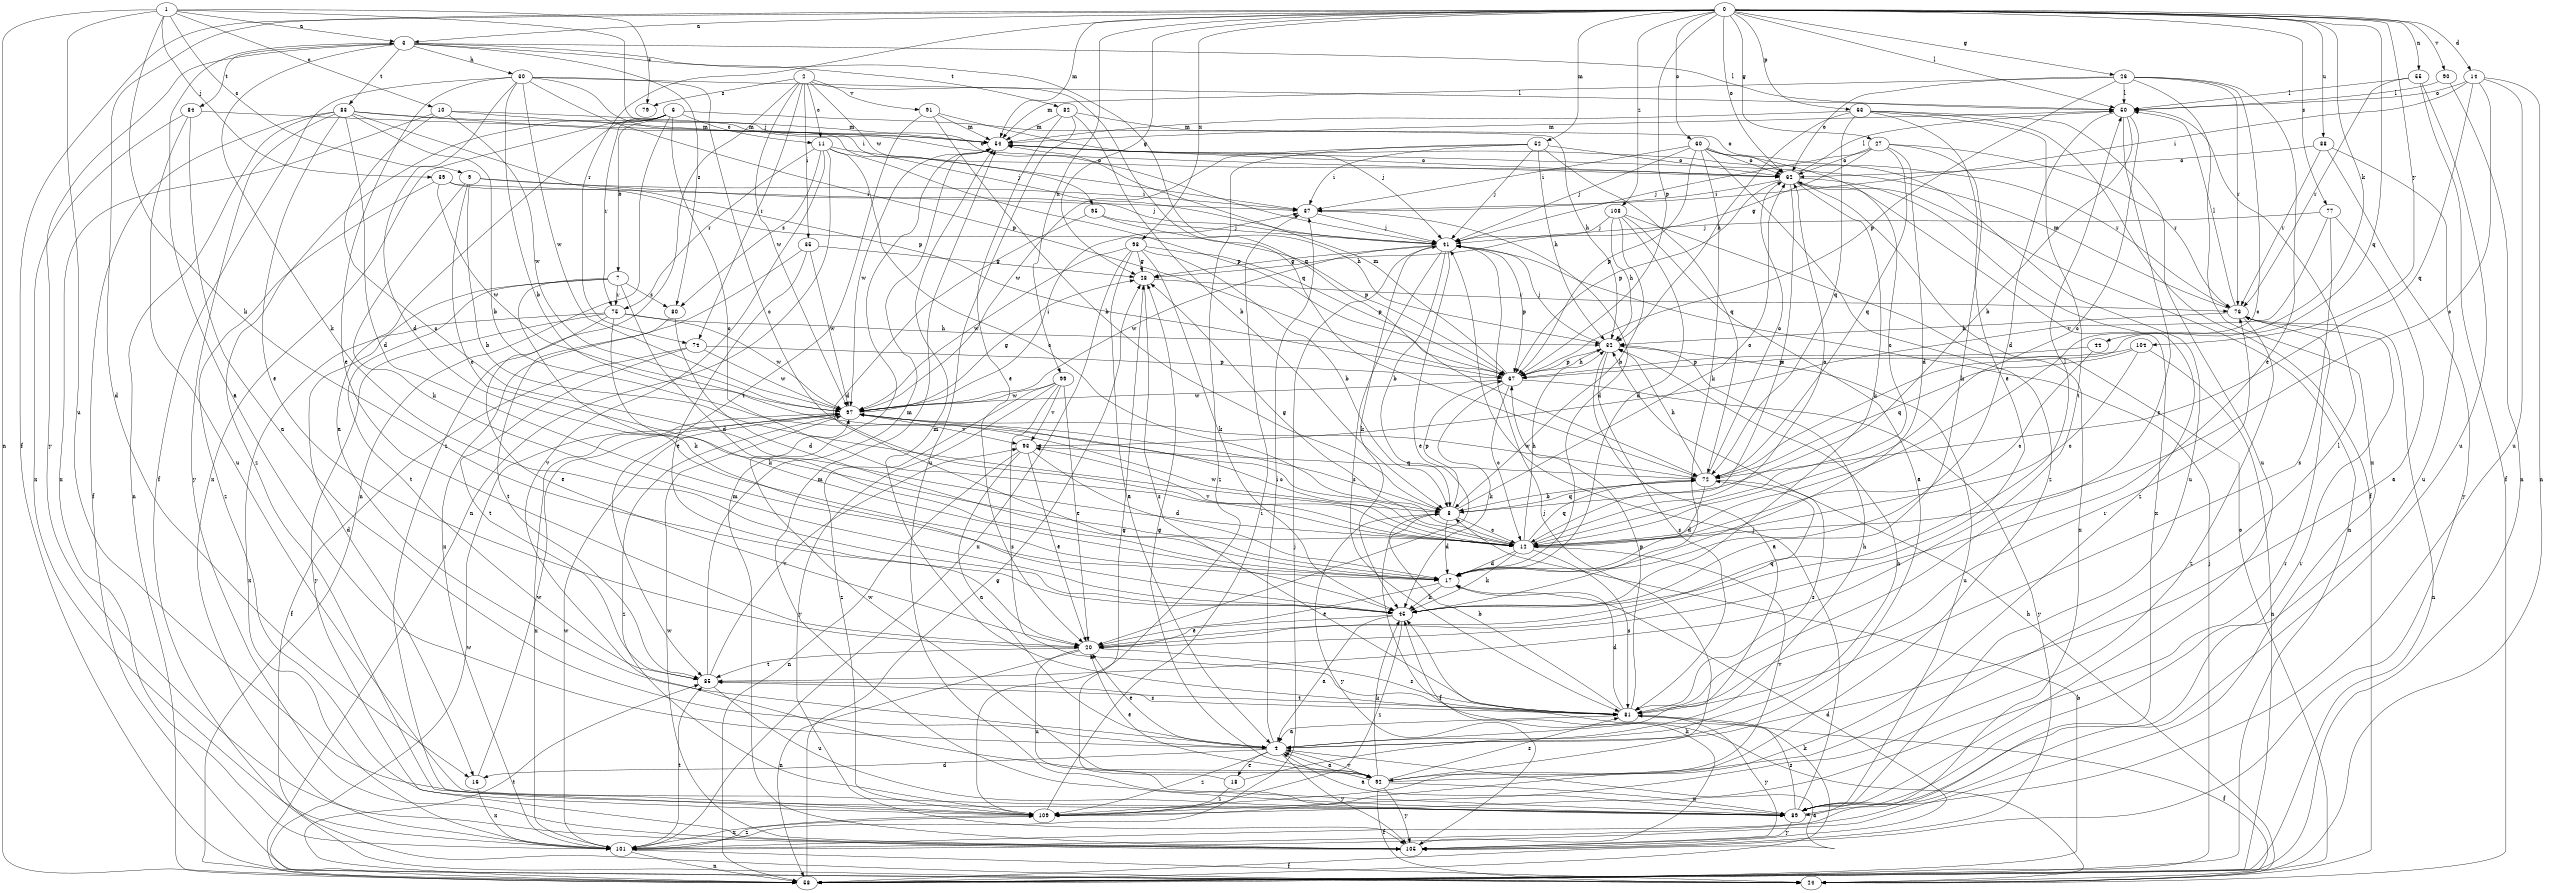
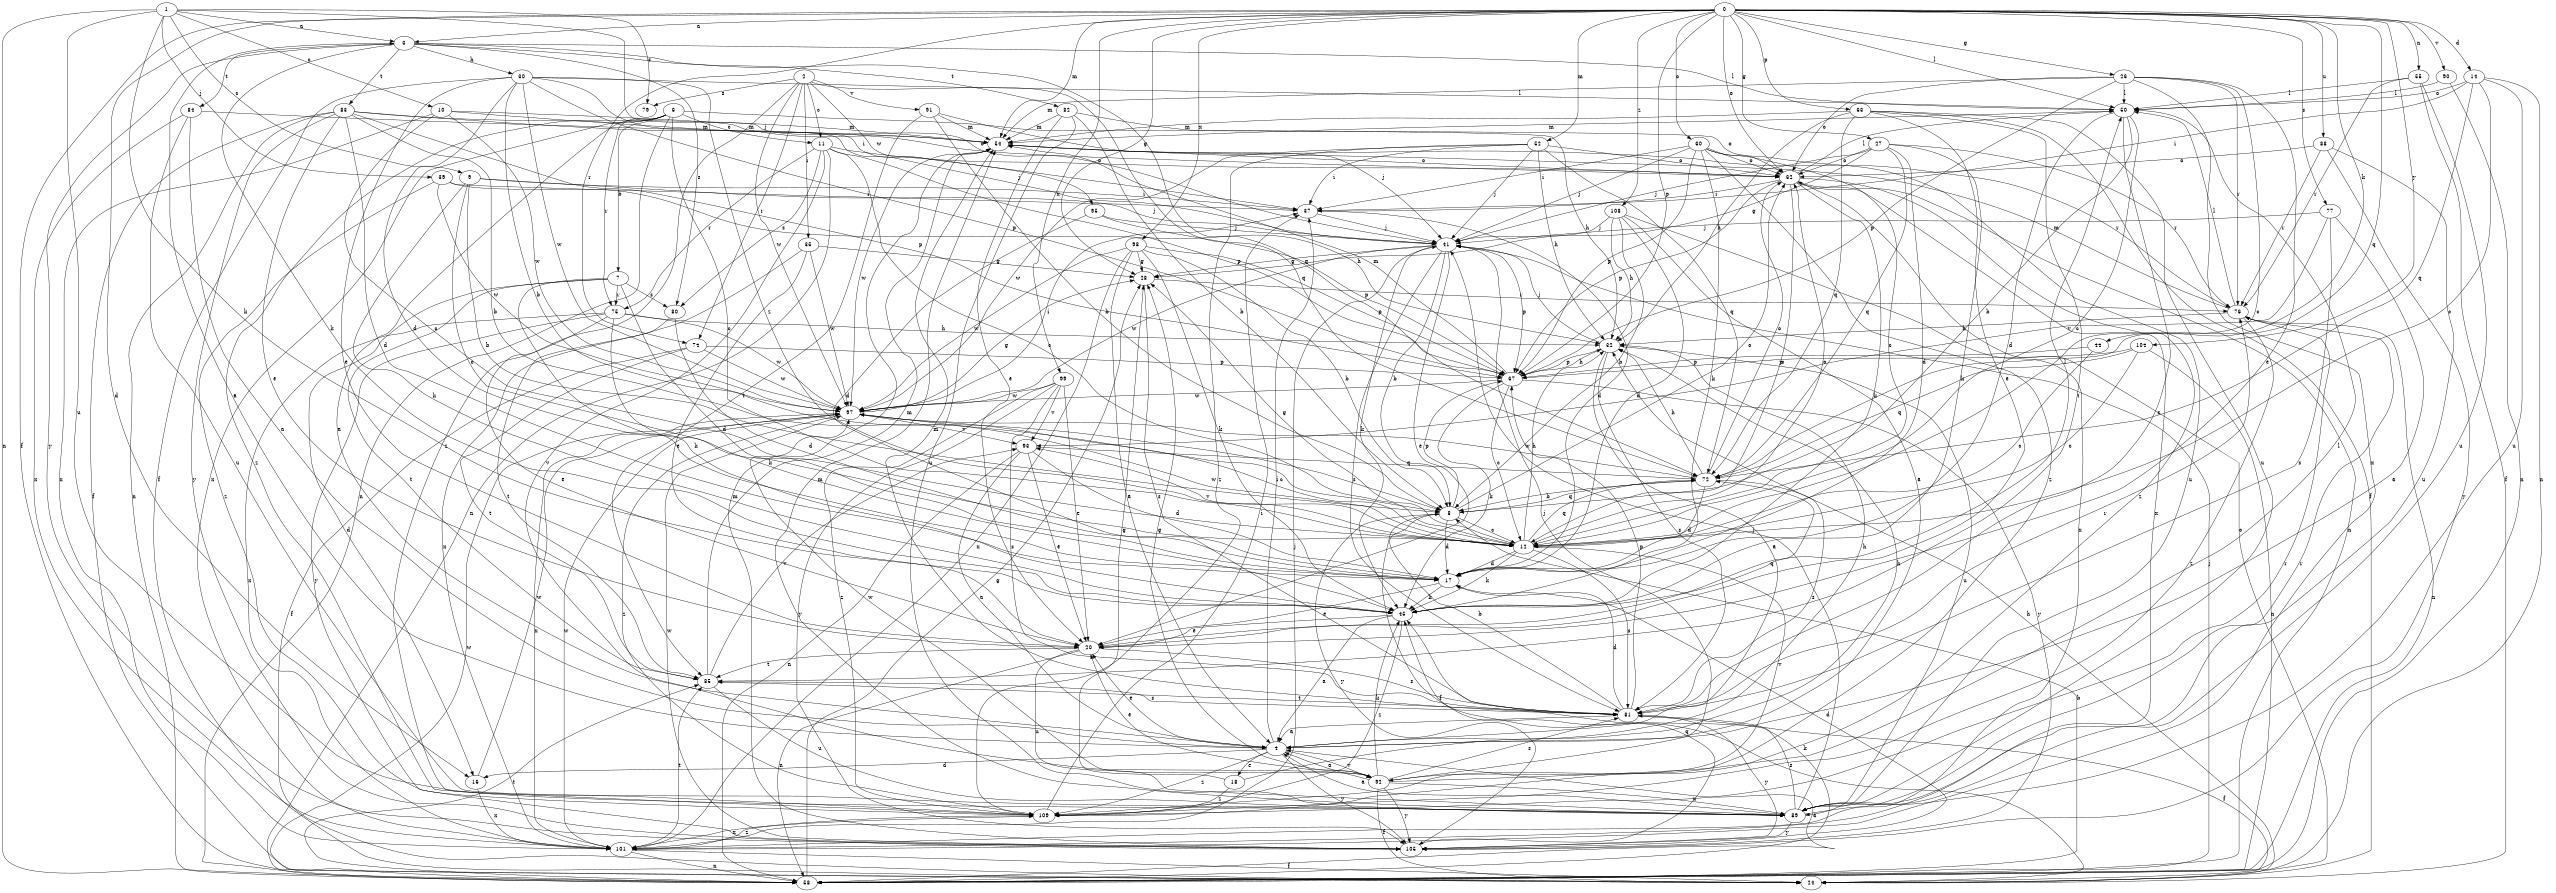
(770, 312) -> (770, 312)
(1687, 732) -> (1687, 732)
